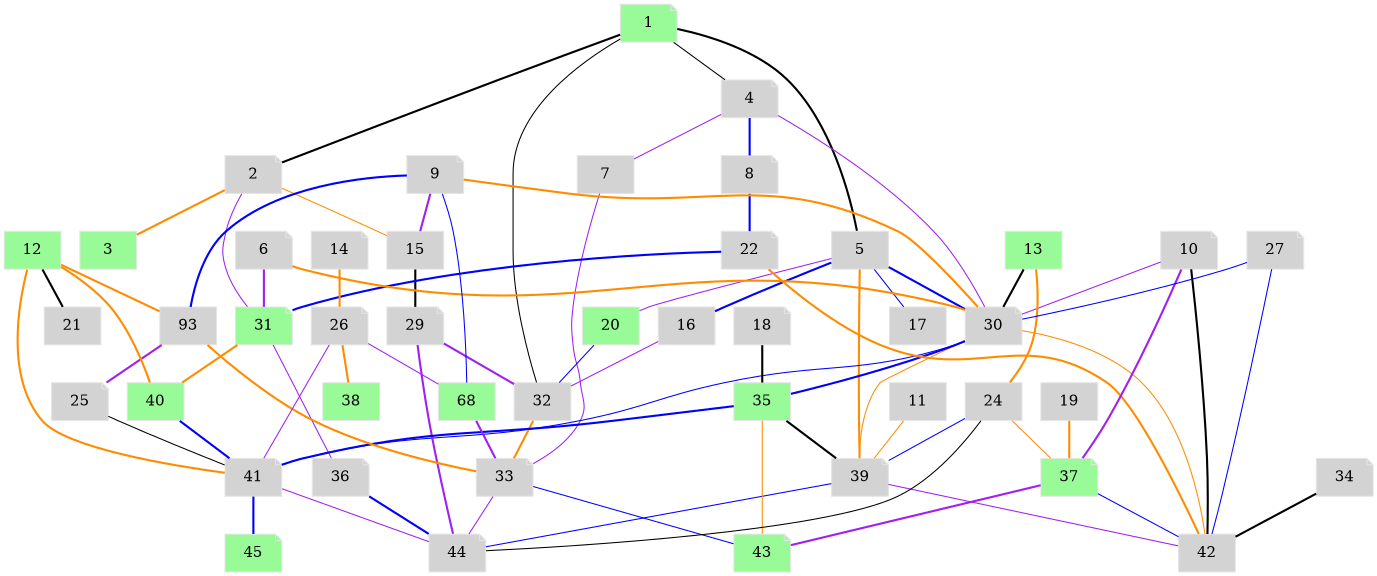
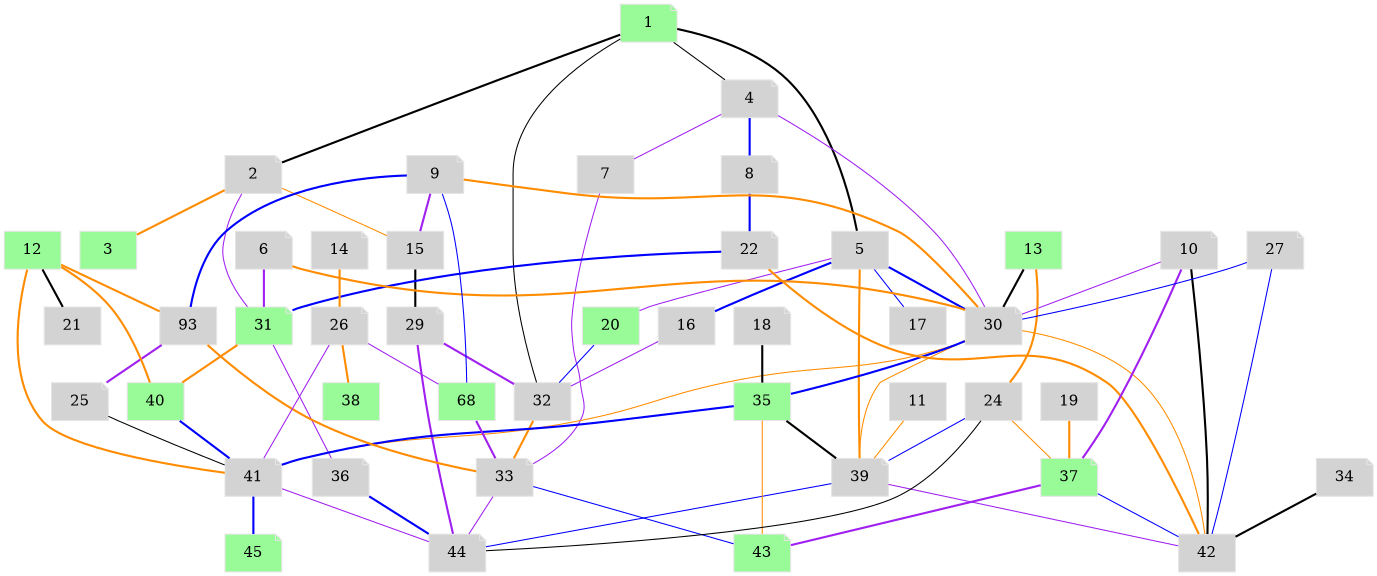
(625, 410) -> (625, 410)
